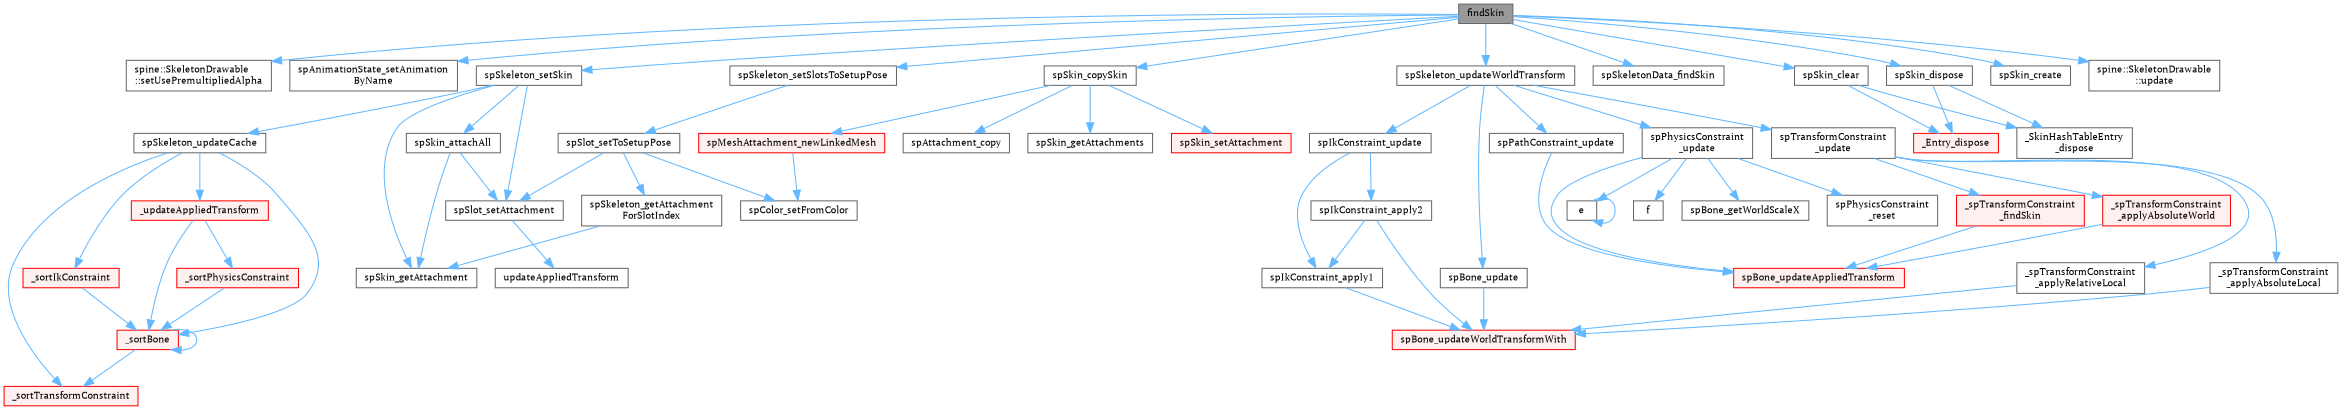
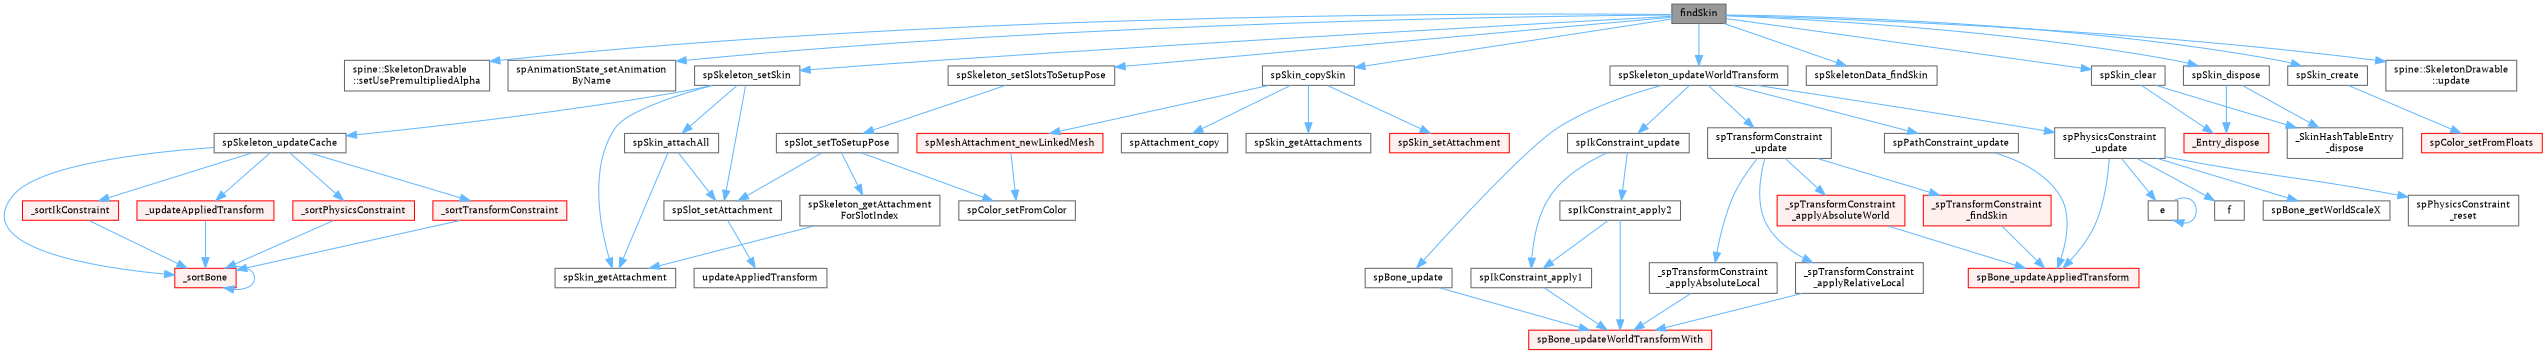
none -> (2482, 143)
(216, 240) -> (313, 173)
(114, 365) -> (354, 244)
